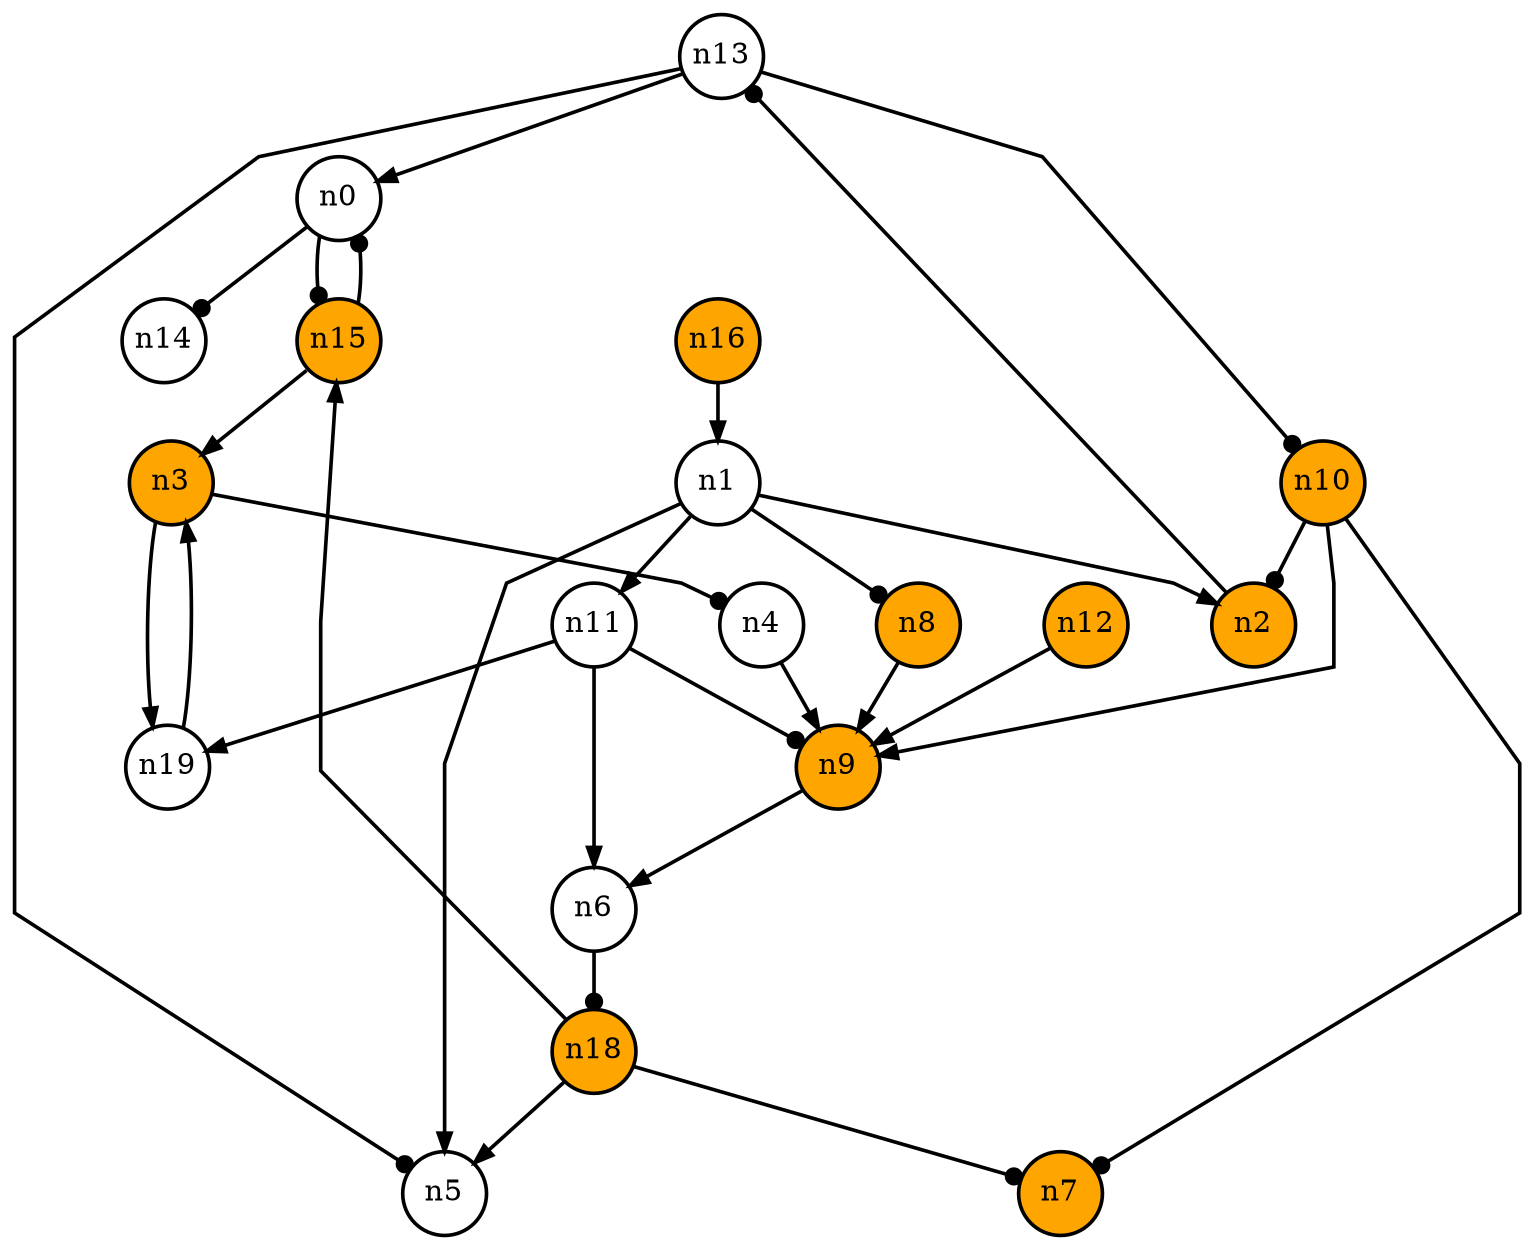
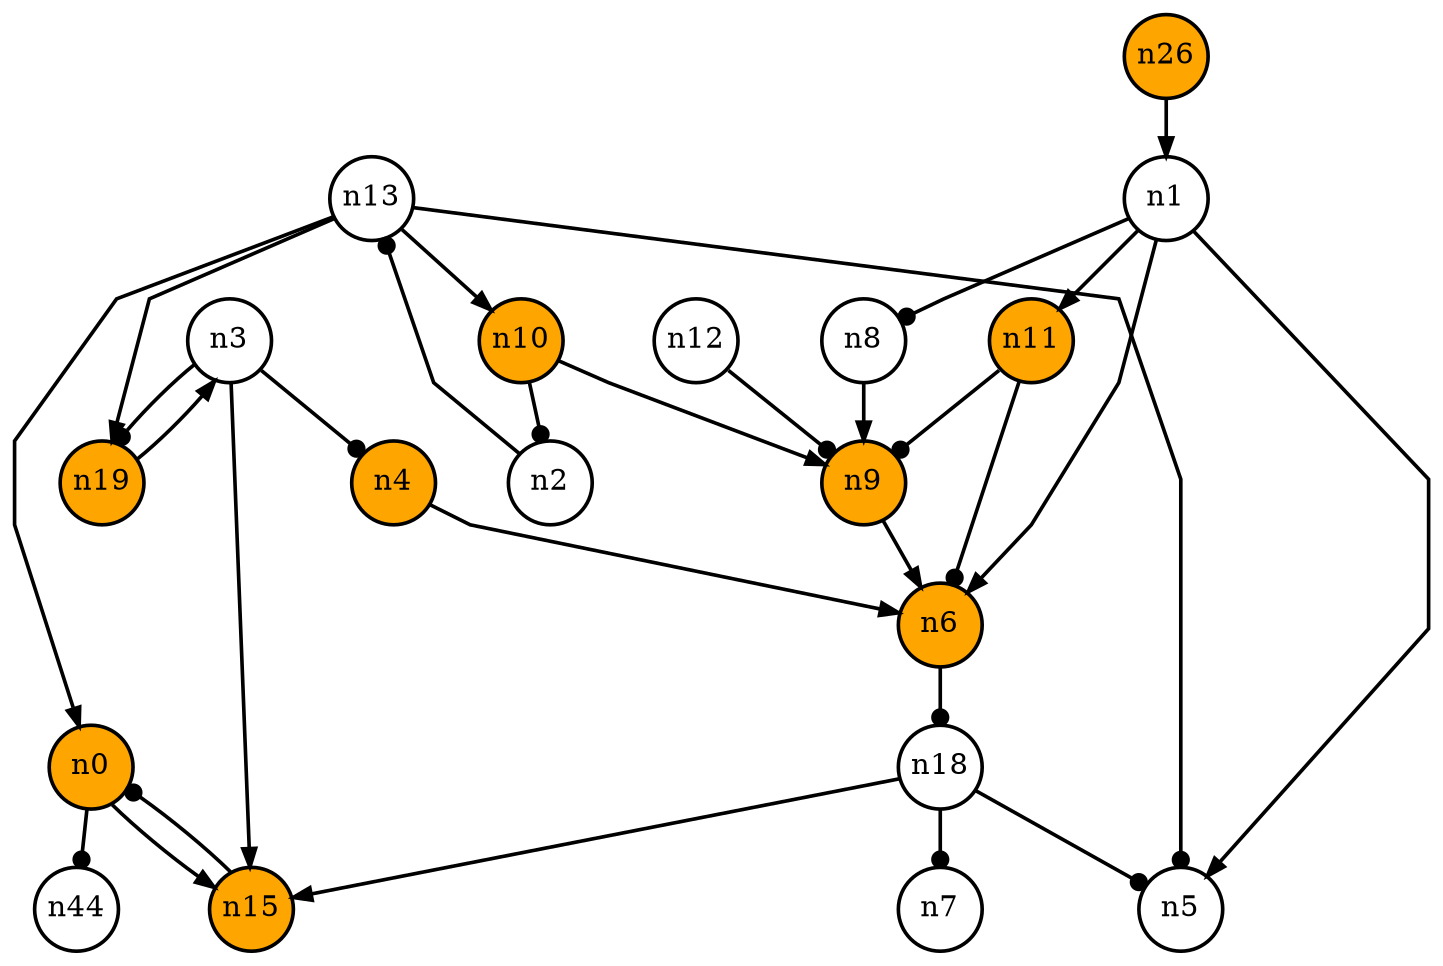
(1068, 187) -> (439, 263)
(339, 199) -> (91, 767)
(317, 262) -> (154, 842)
(164, 341) -> (77, 909)
(718, 341) -> (1166, 56)
(262, 406) -> (240, 616)
(171, 483) -> (230, 341)
(981, 542) -> (1094, 422)
(148, 615) -> (160, 396)
(594, 625) -> (1031, 341)
(762, 625) -> (394, 483)
(918, 625) -> (864, 341)
(1086, 625) -> (696, 341)
(1254, 625) -> (550, 483)
(795, 688) -> (653, 562)
(970, 692) -> (775, 408)
(390, 693) -> (146, 311)
(594, 757) -> (988, 476)
(168, 767) -> (102, 483)
(594, 909) -> (940, 625)
(1507, 921) -> none
(594, 1051) -> (940, 767)
(526, 1116) -> (1054, 834)
(1061, 1194) -> (940, 909)
